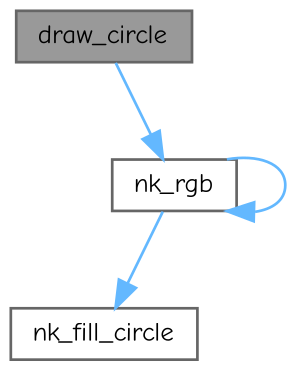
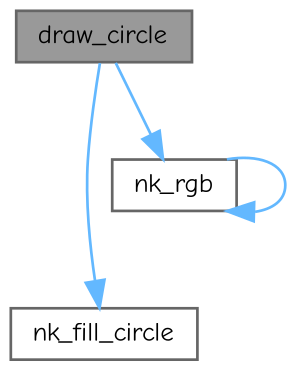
(145, 247) -> (87, 172)
